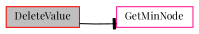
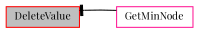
(95, 24) -> (101, 10)
